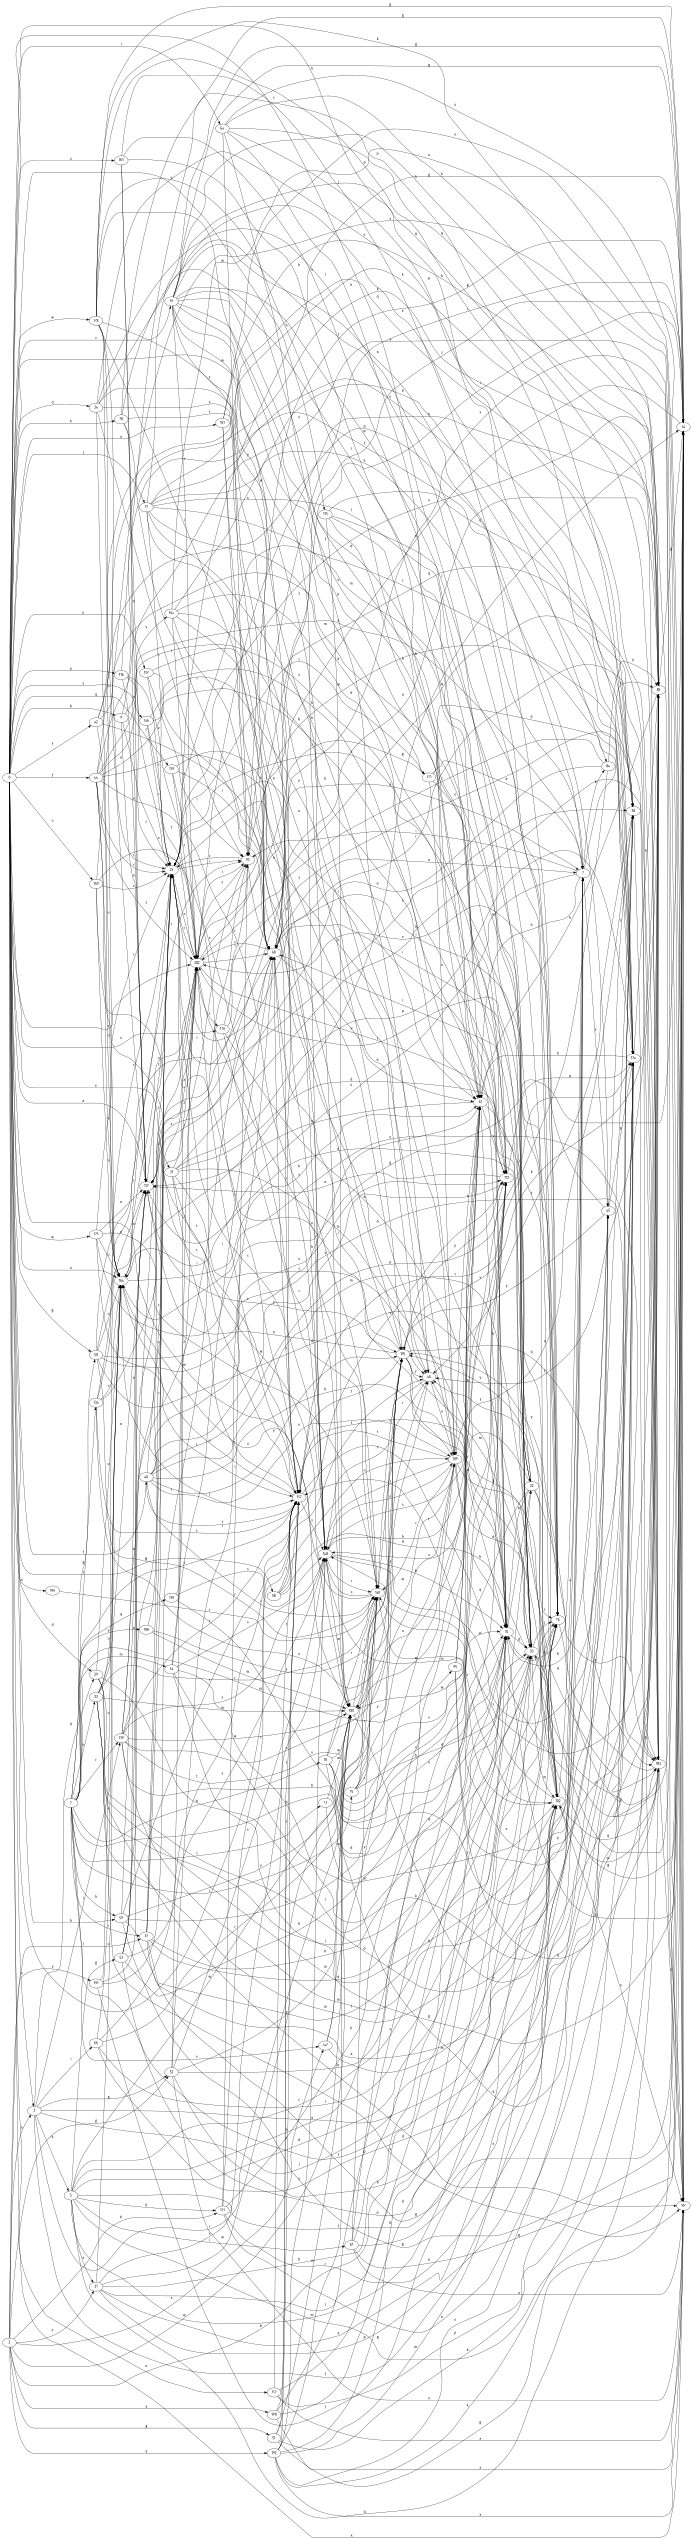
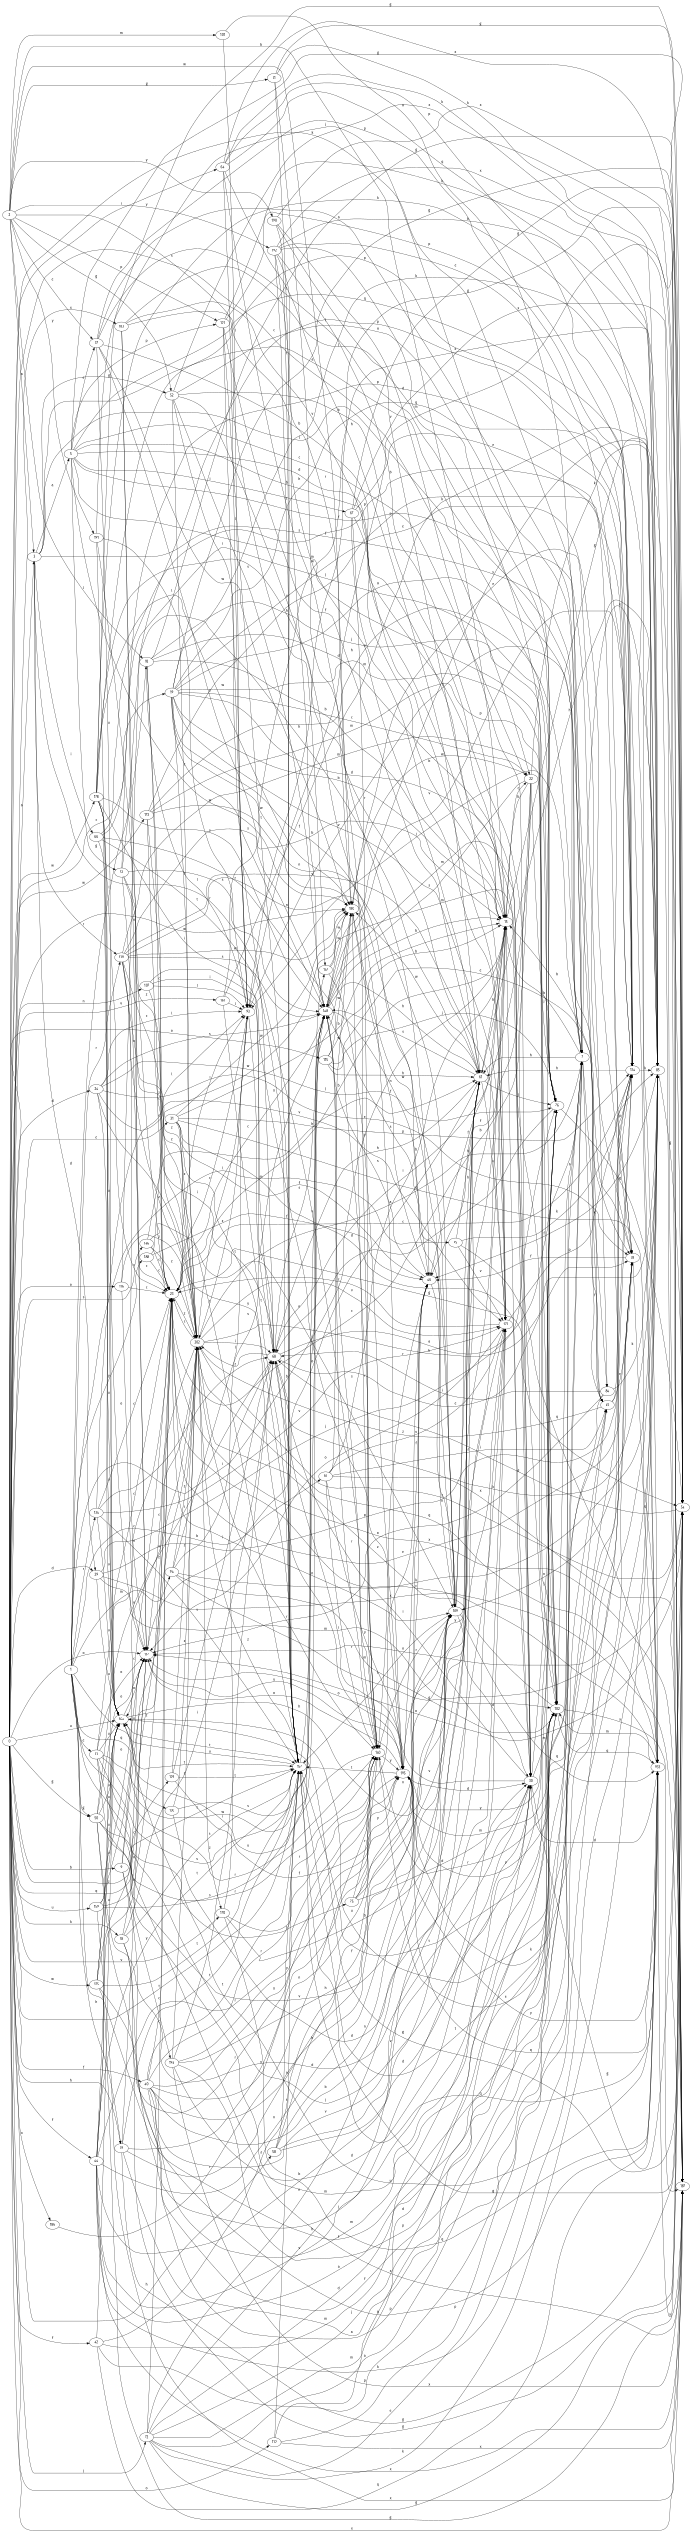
none -> (223, 35)
(279, 821) -> (166, 1144)
(325, 1803) -> none
